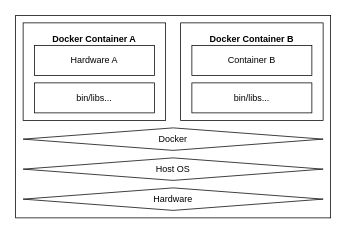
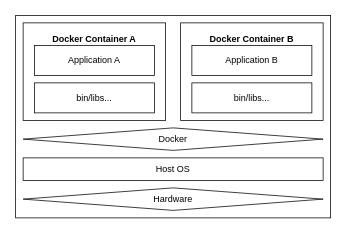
(94, 60) -> (94, 60)
(252, 60) -> (252, 60)
(173, 169) -> (173, 169)
